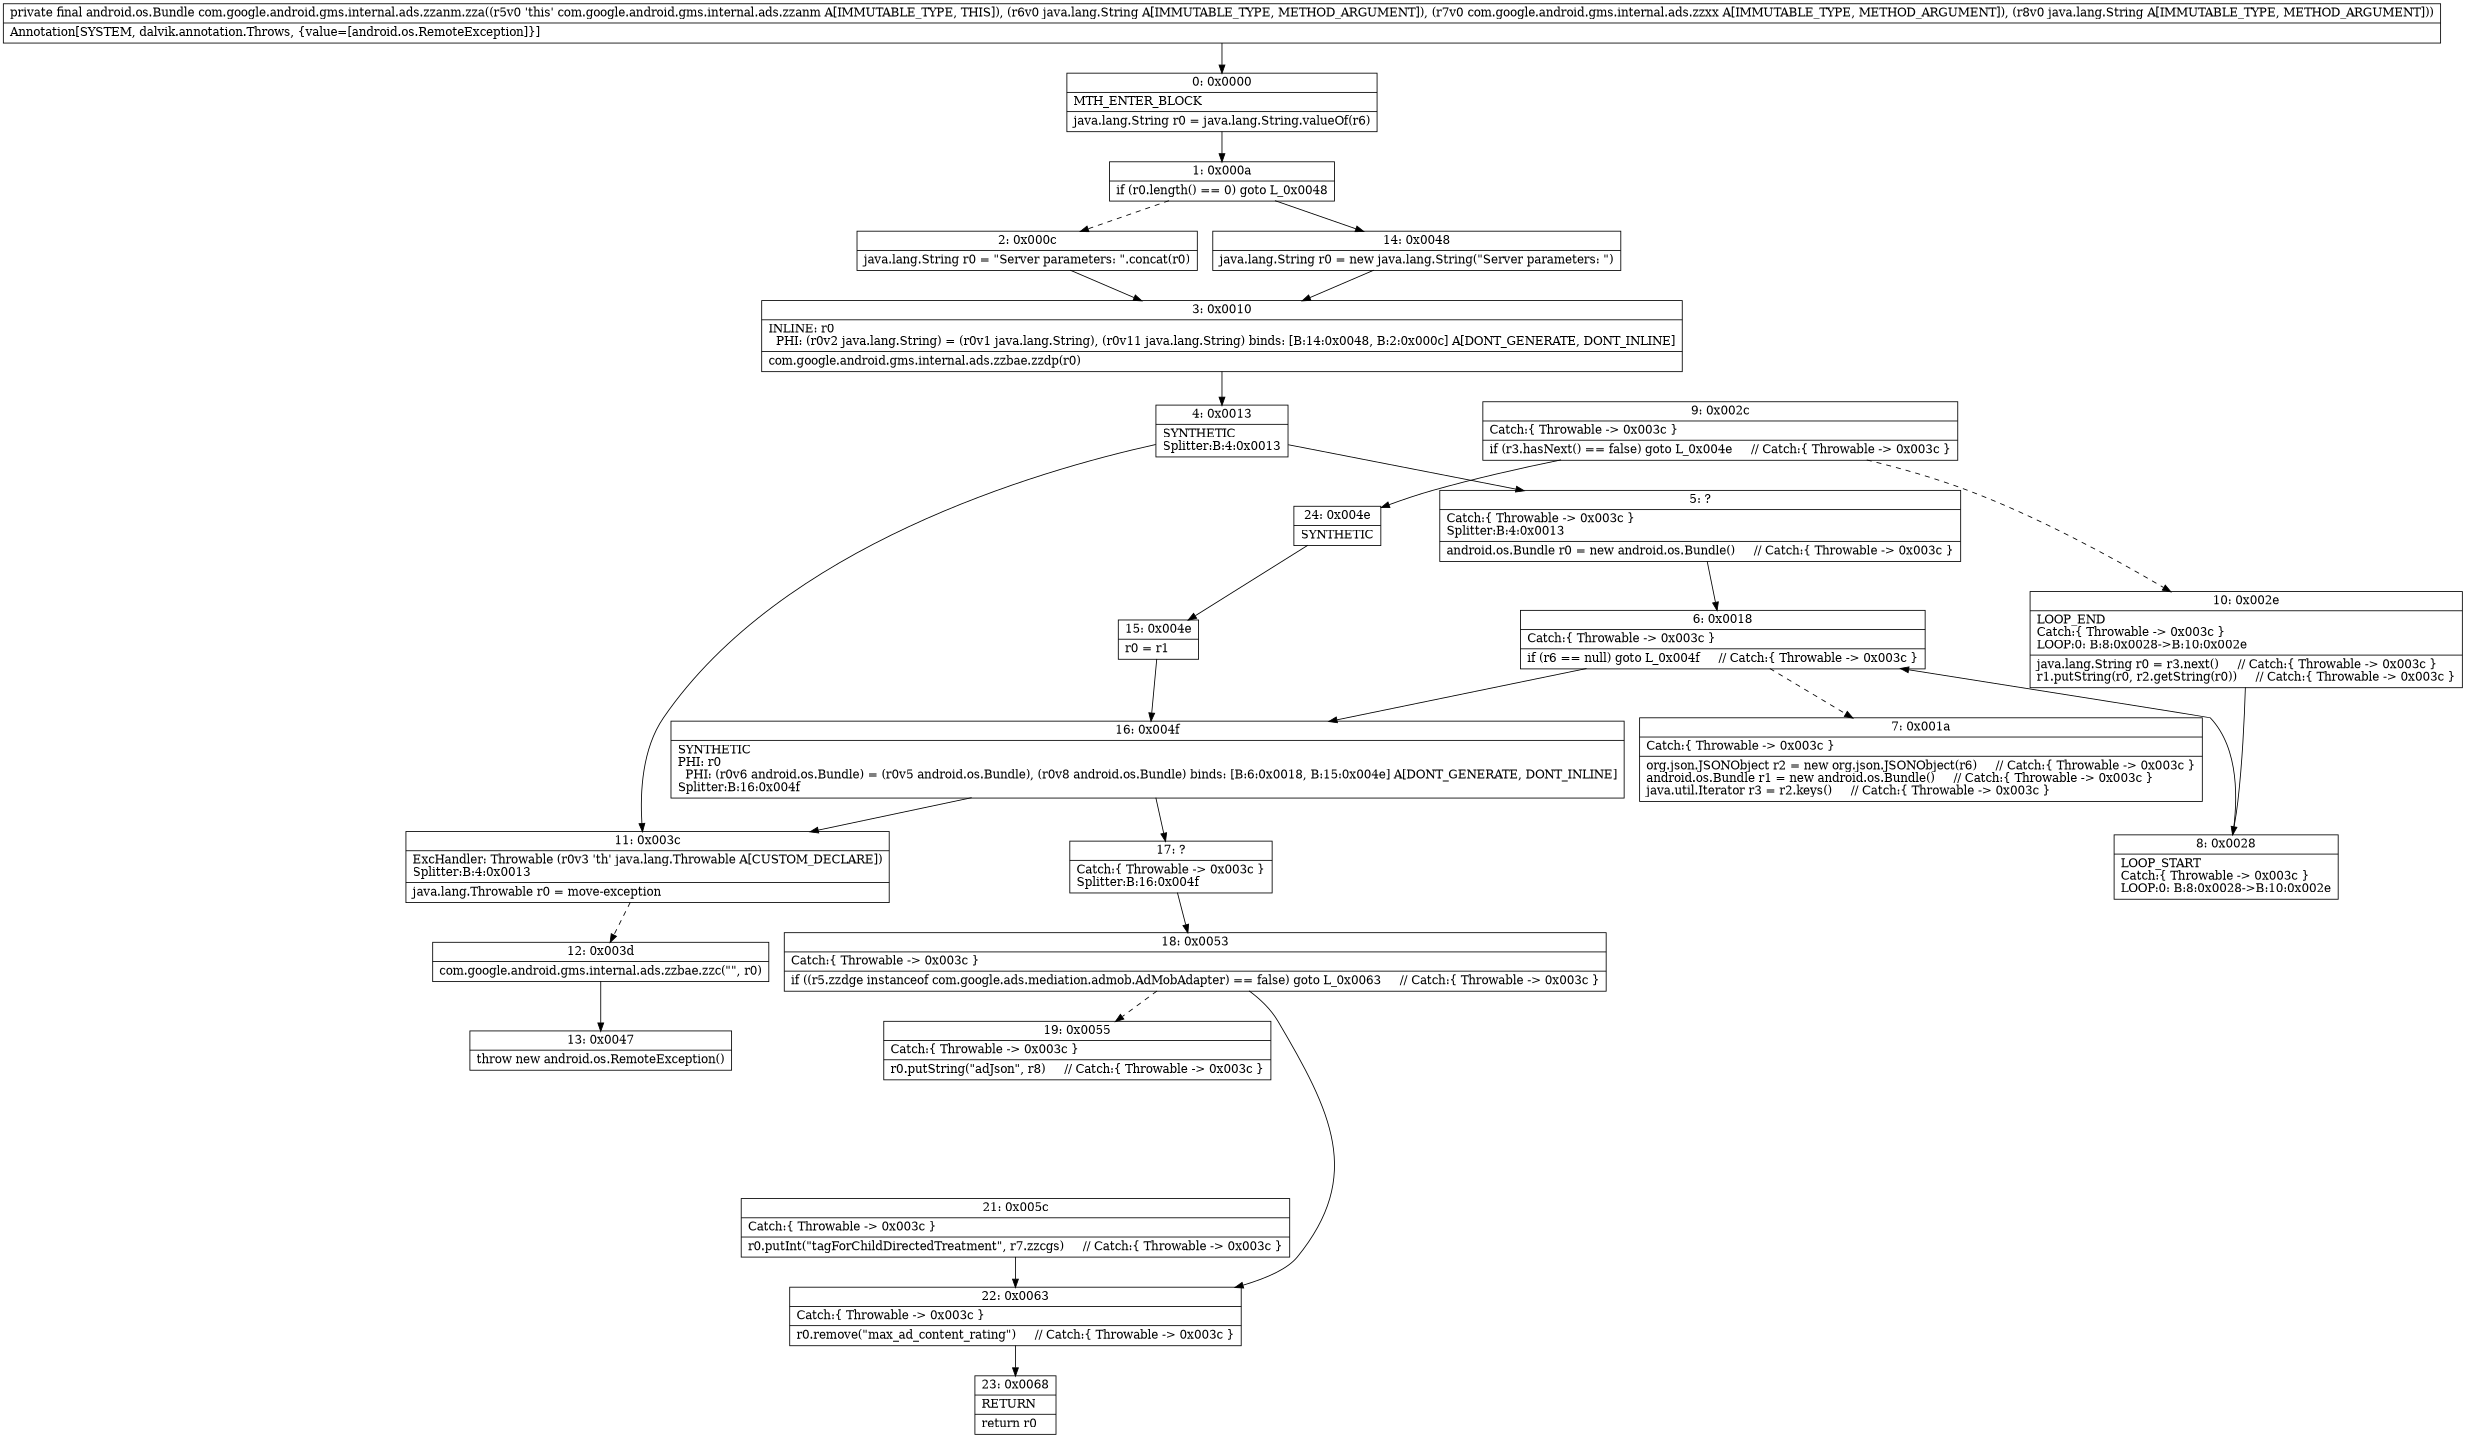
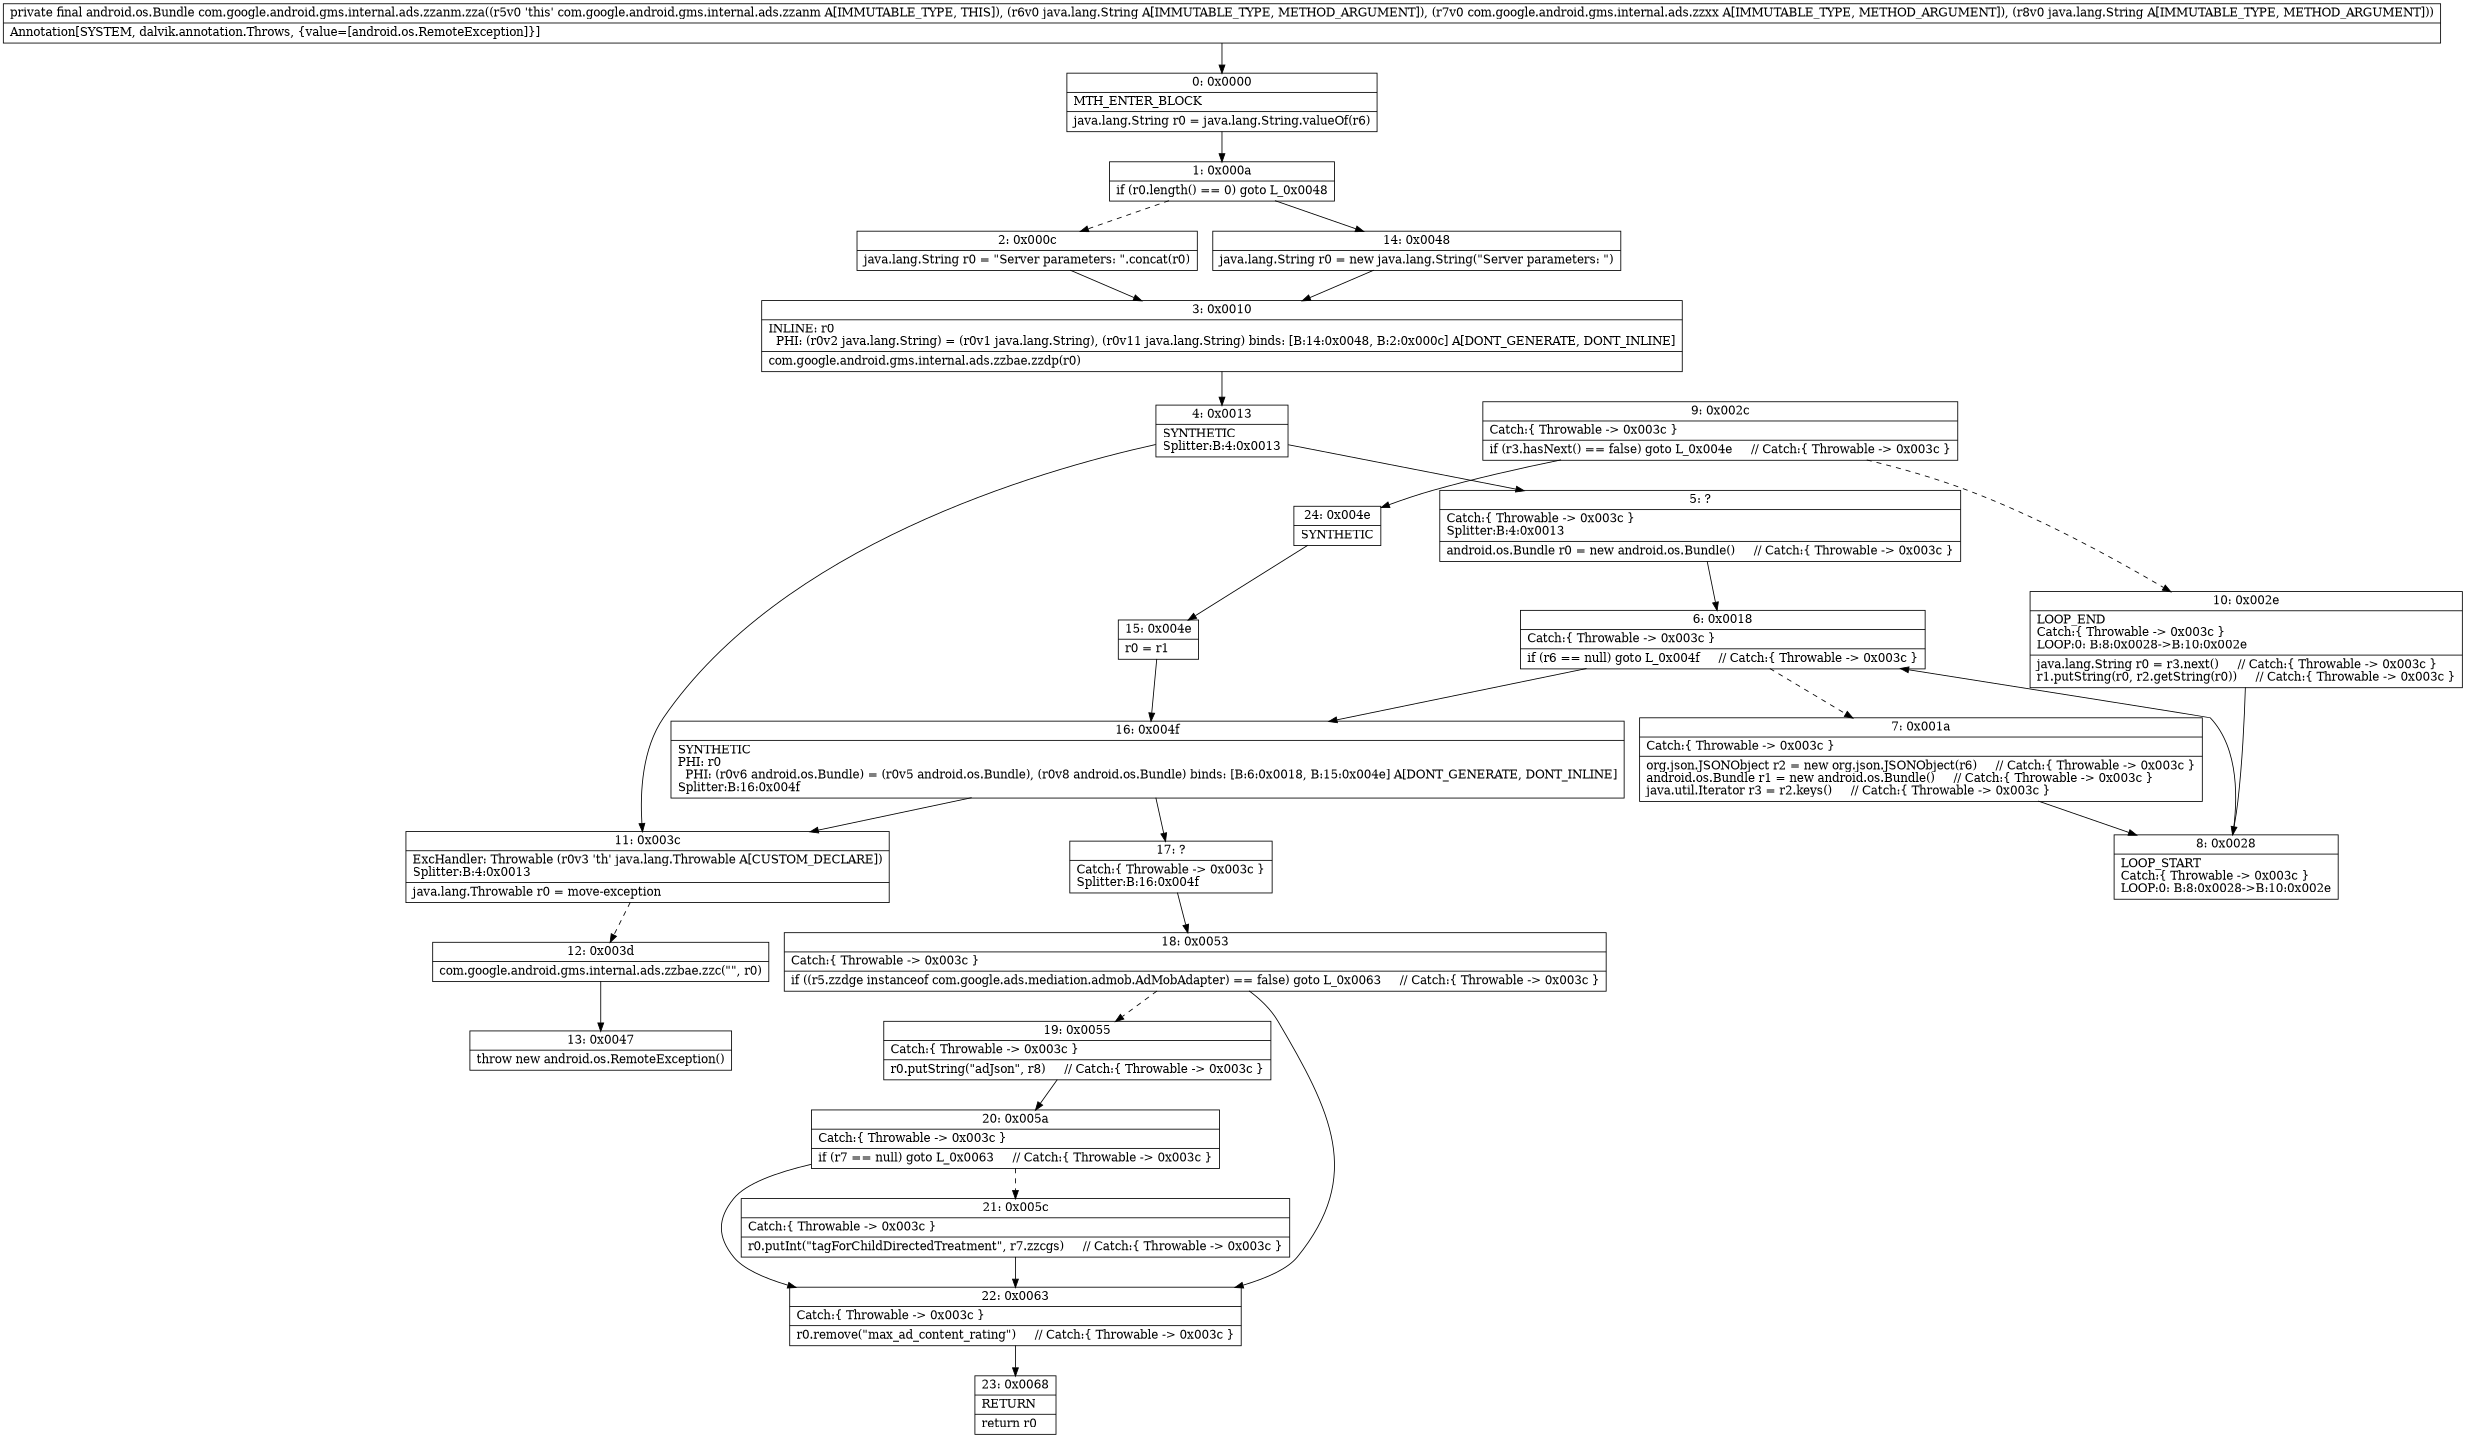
none -> (2083, 817)
none -> (1015, 1139)
